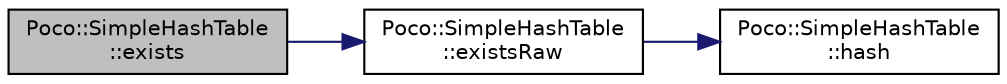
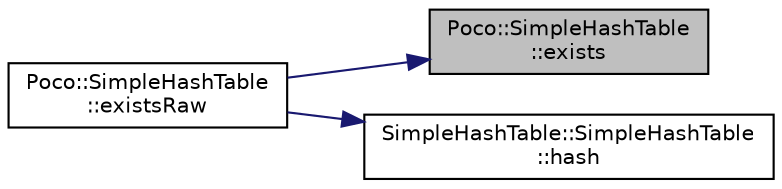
(315, 42) -> (348, 70)
(859, 42) -> (569, 147)
